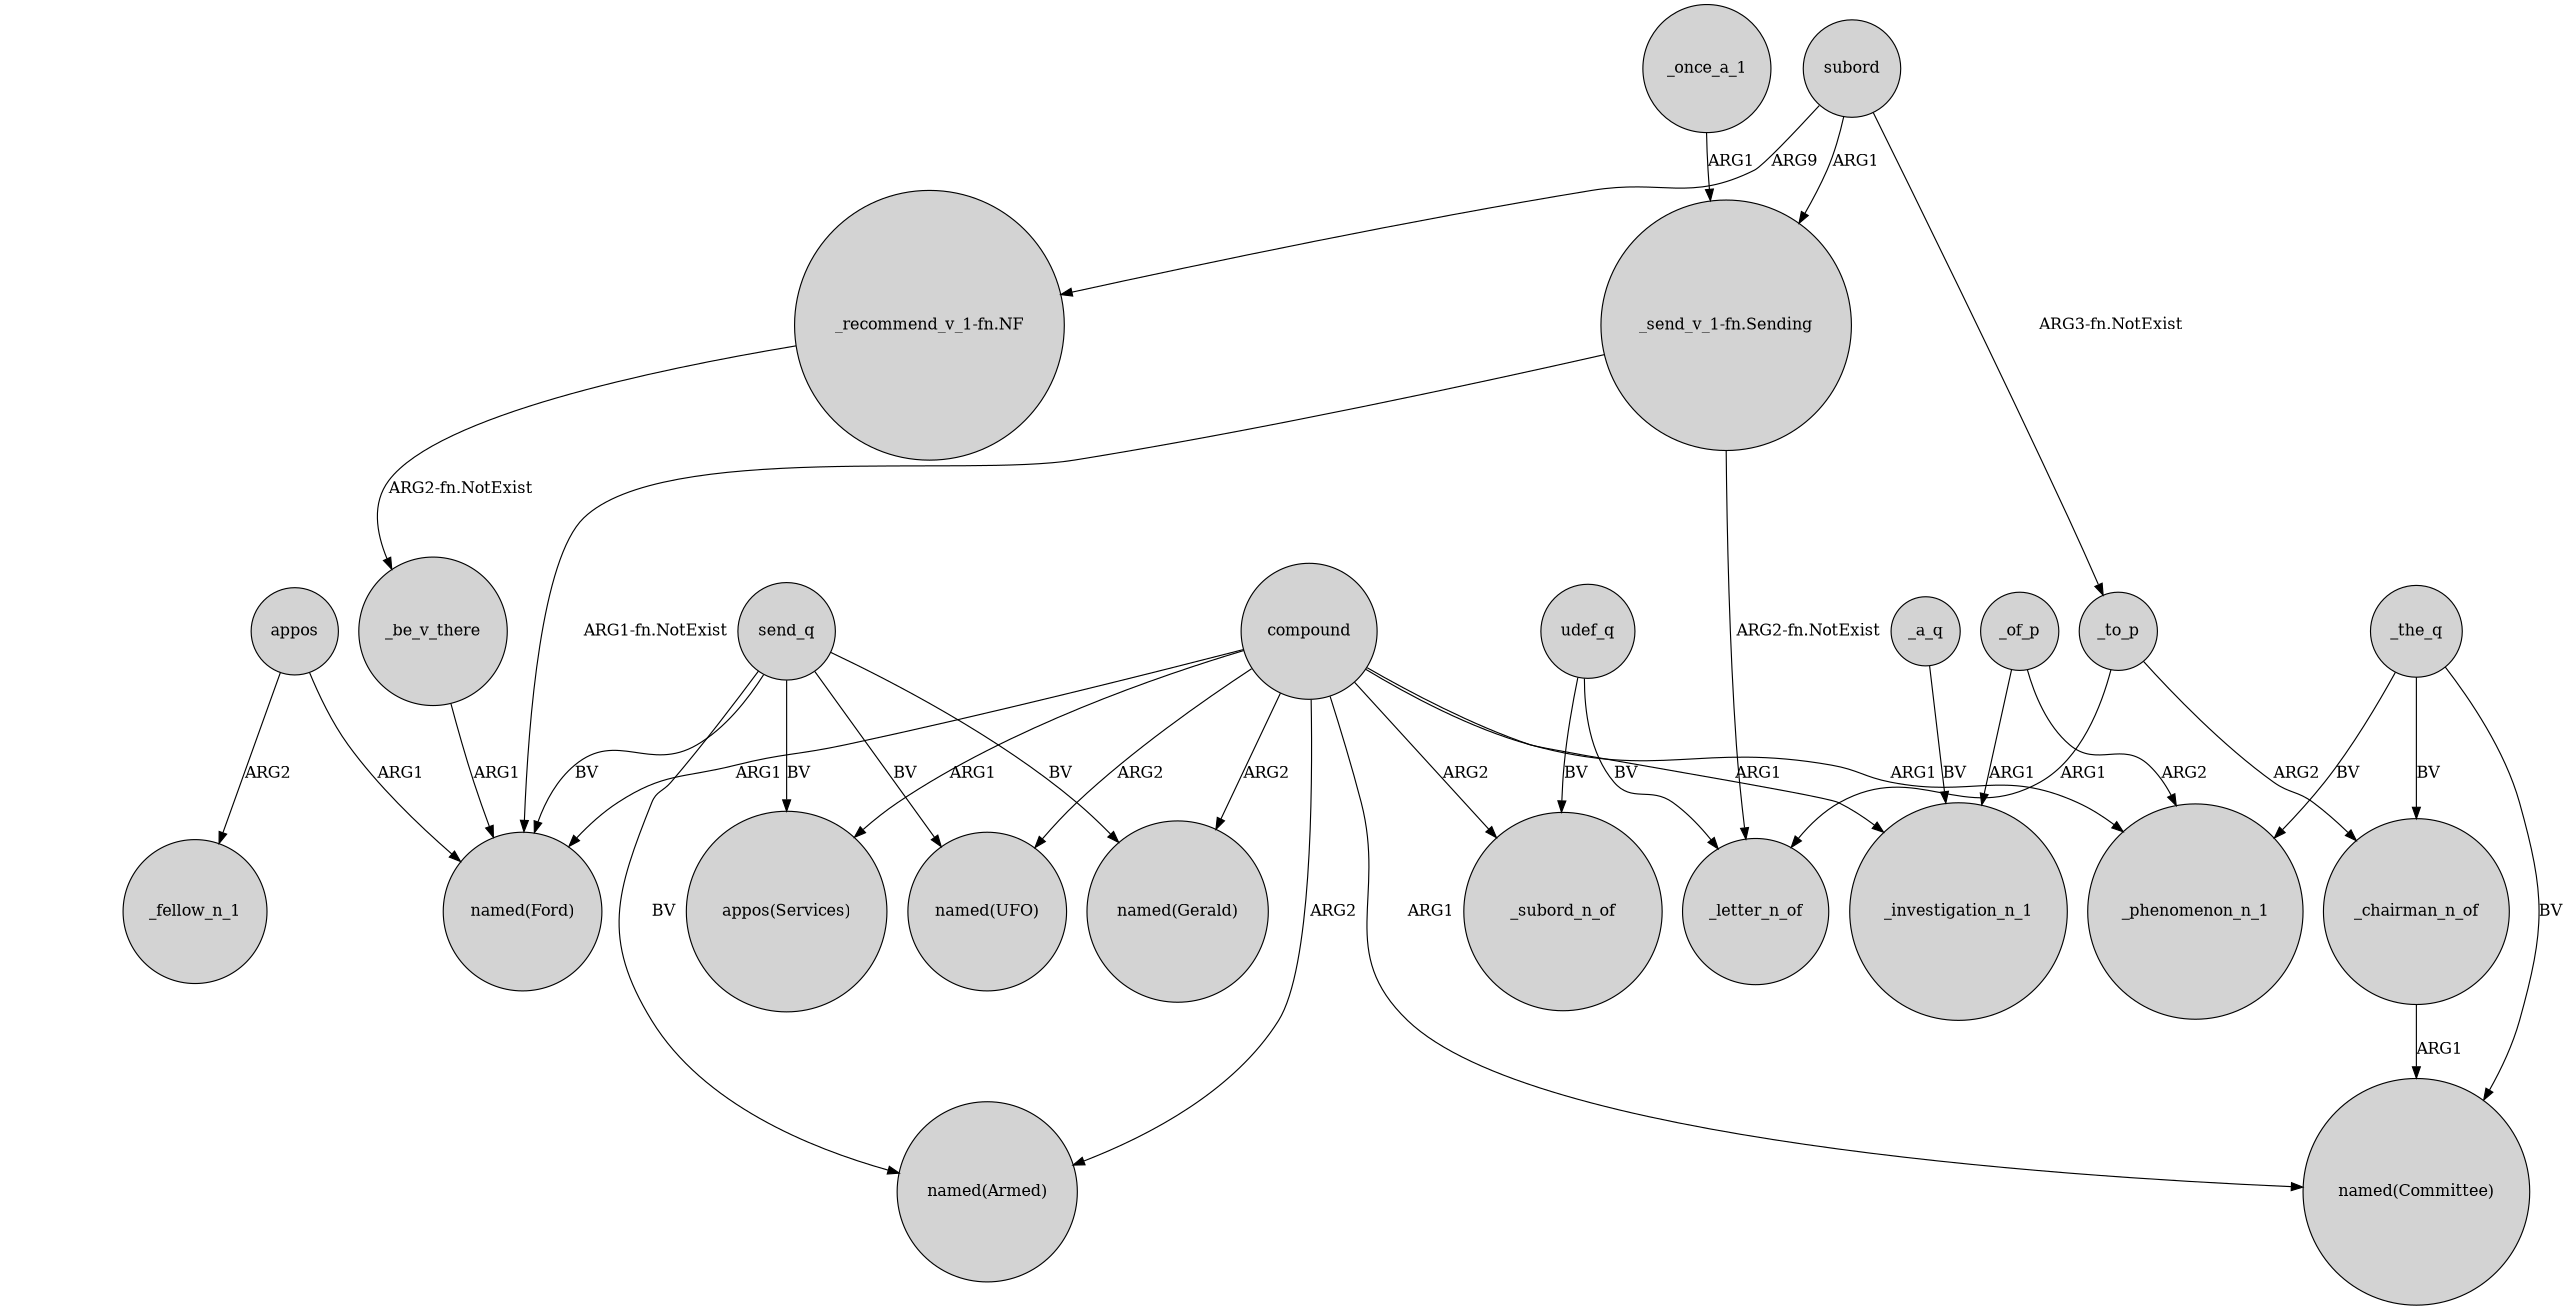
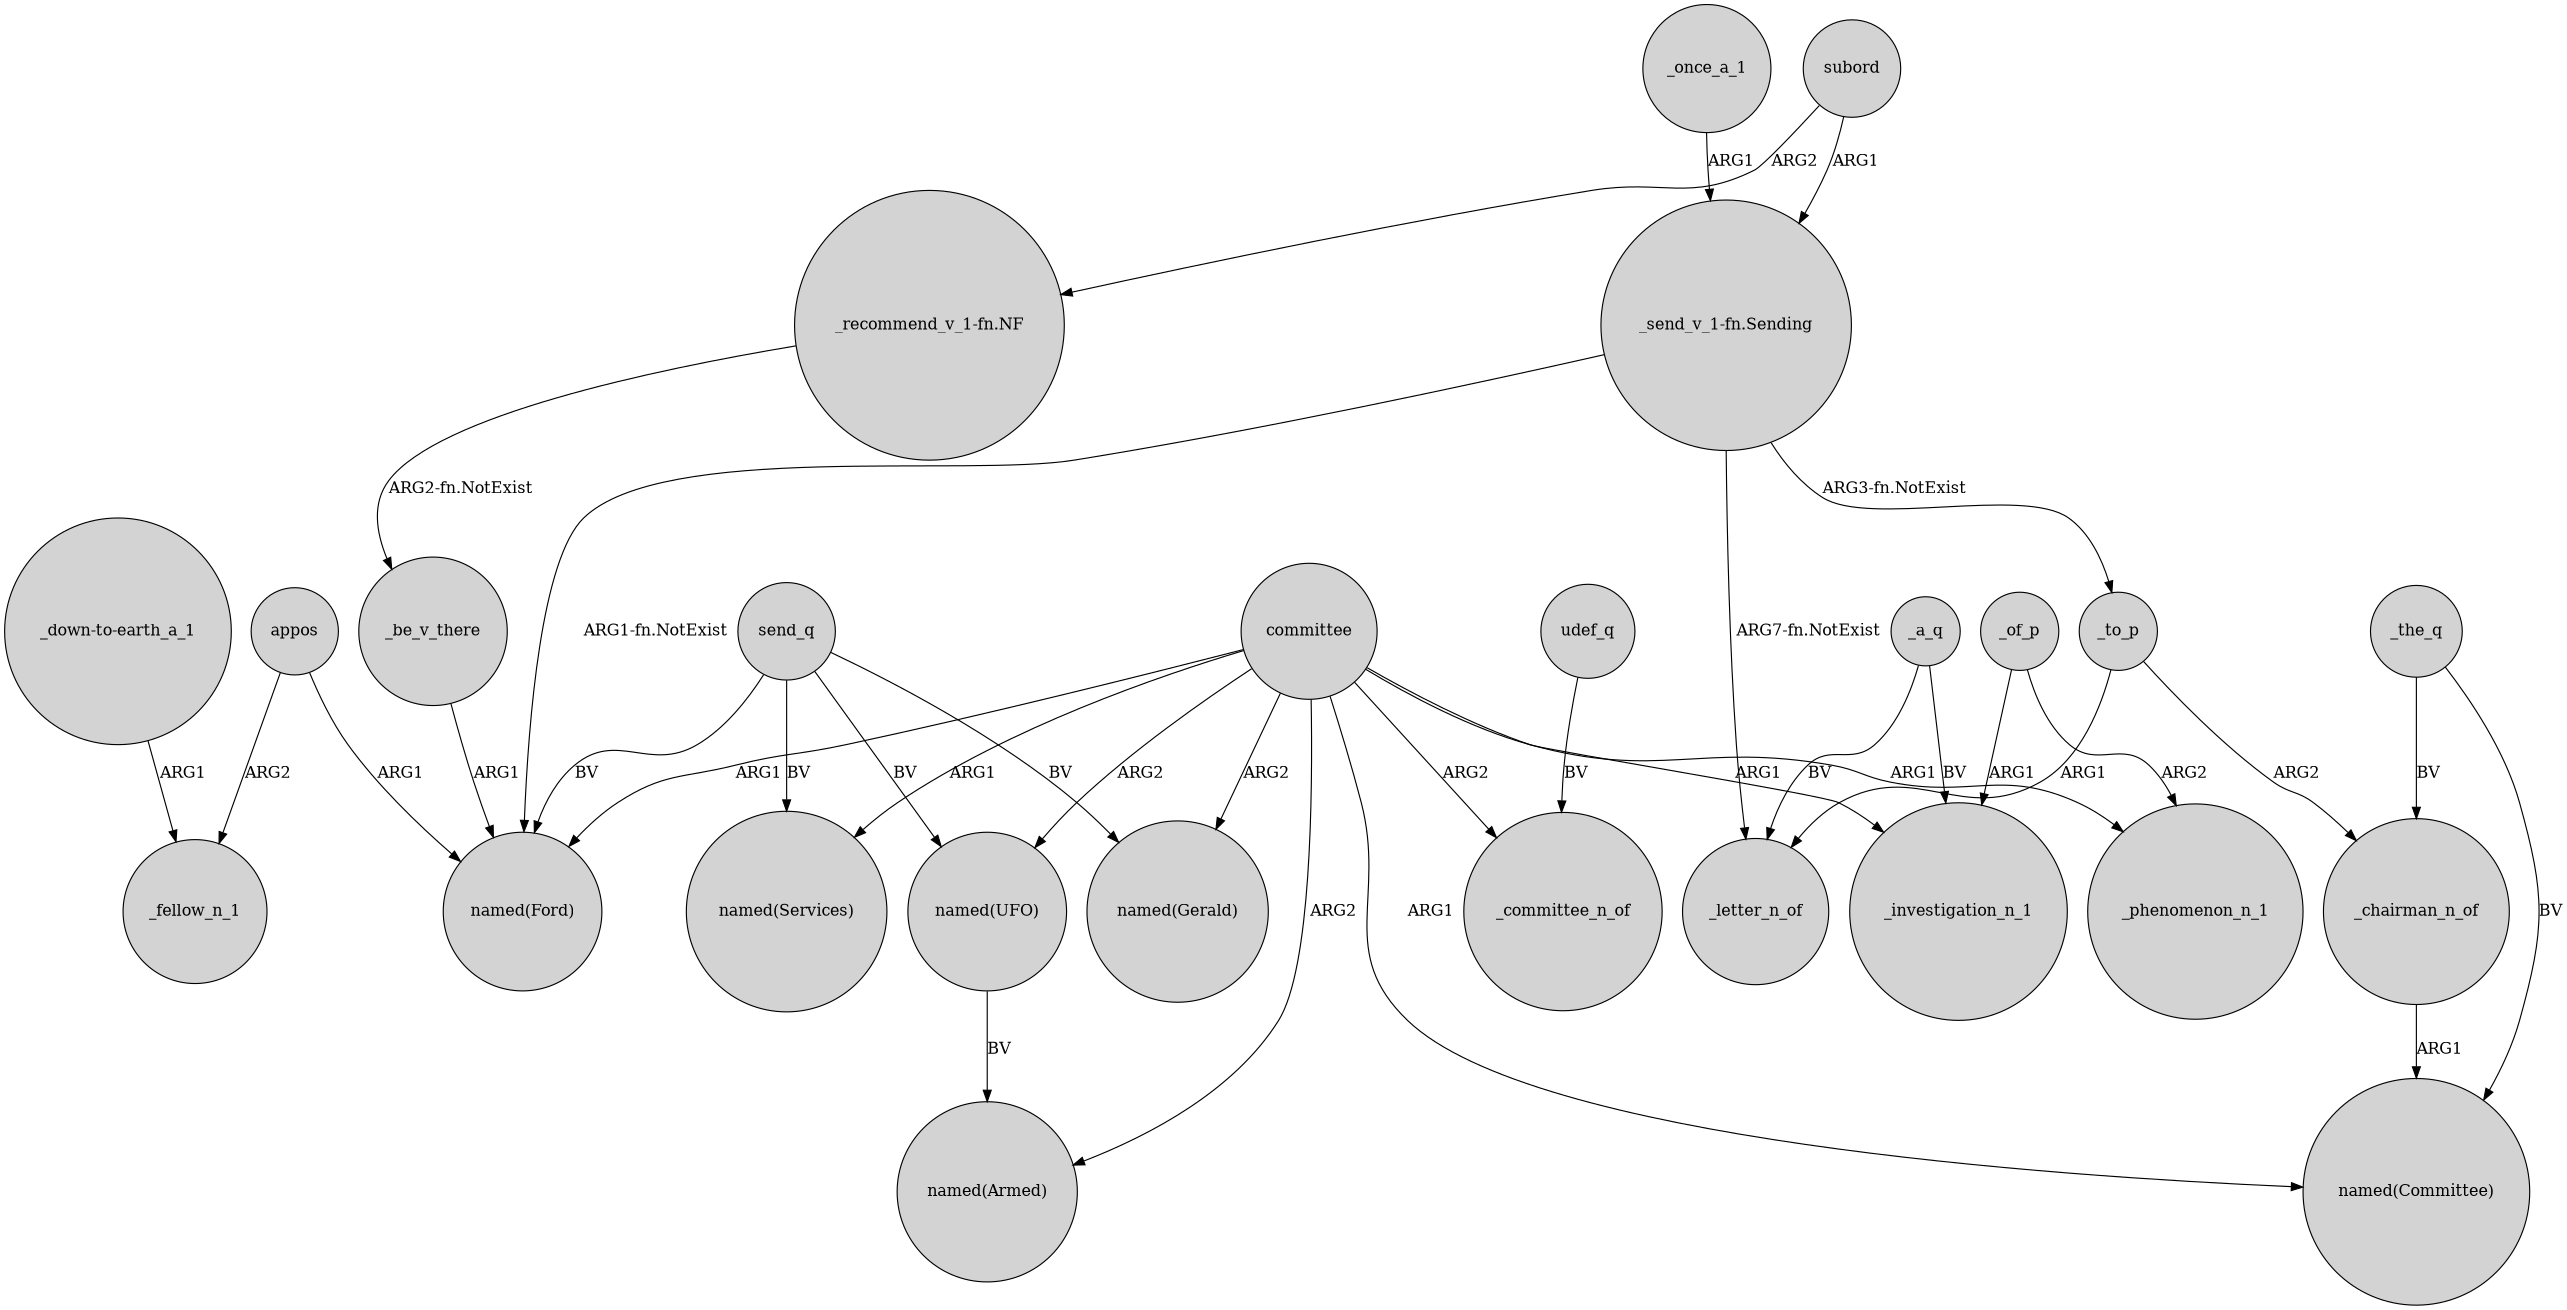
(1795, 162) -> (1795, 162)
(1988, 347) -> (1946, 507)
none -> (118, 631)
(1309, 631) -> (1309, 631)
(1808, 631) -> (1808, 631)
(2345, 755) -> none
(1617, 785) -> (1850, 754)
(787, 912) -> (787, 912)
(1563, 912) -> (1563, 912)
(627, 970) -> (987, 1041)
